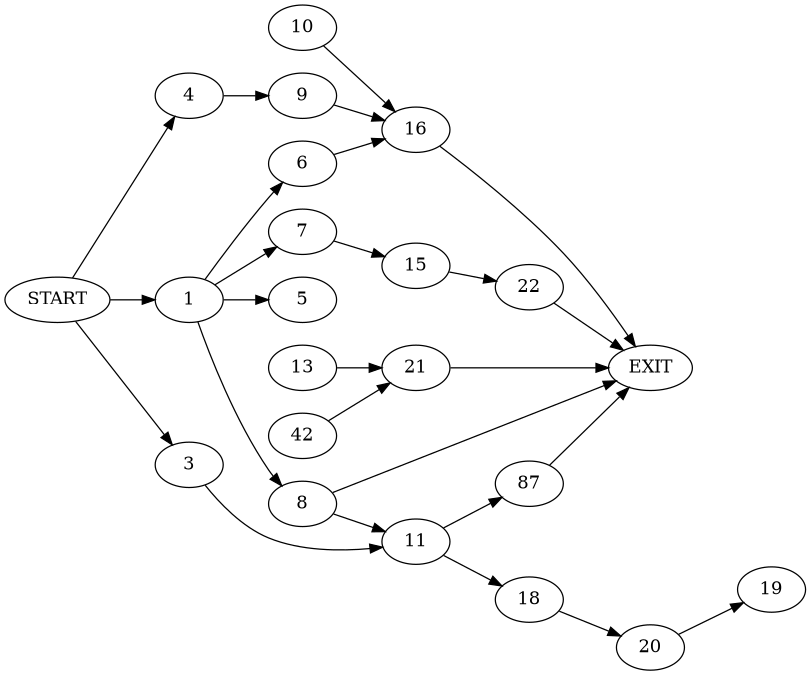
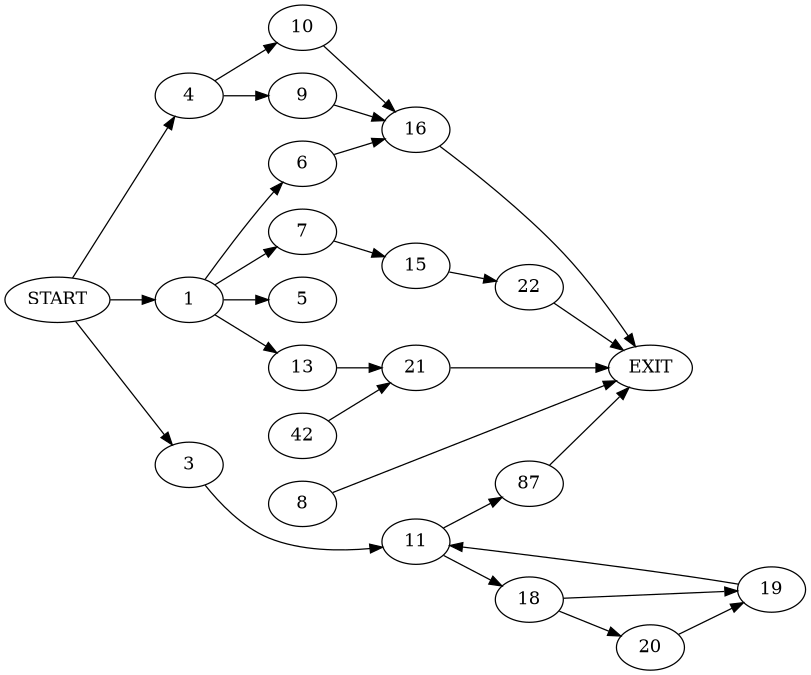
none -> (240, 65)
(231, 402) -> (240, 330)
(353, 521) -> (601, 564)
none -> (644, 595)
